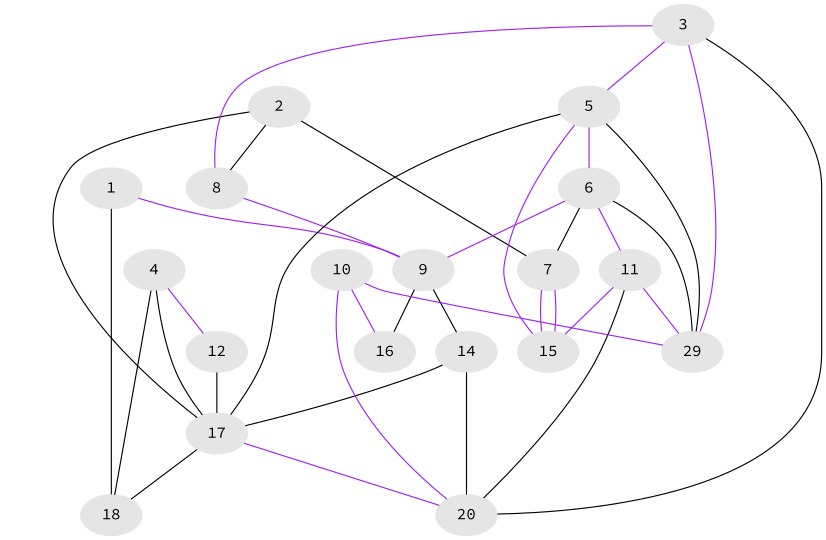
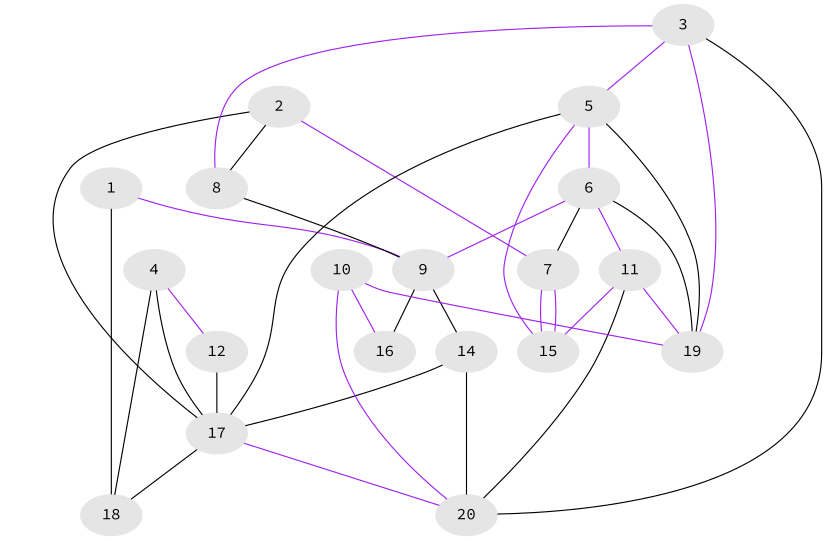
(414, 188) -> (414, 188)
(314, 223) -> (314, 223)
(692, 352) -> (692, 352)
